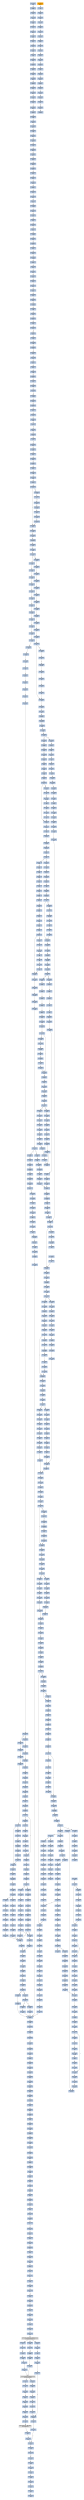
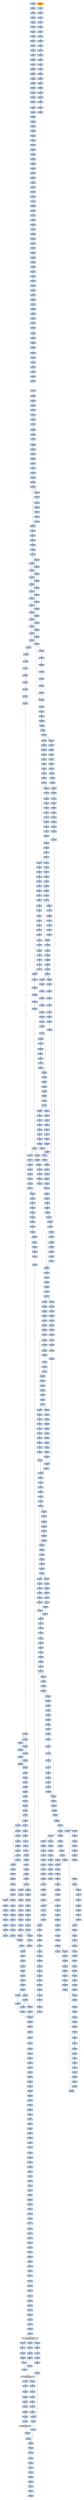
(33, 386) -> none
none -> (47, 1170)
none -> (51, 1252)
